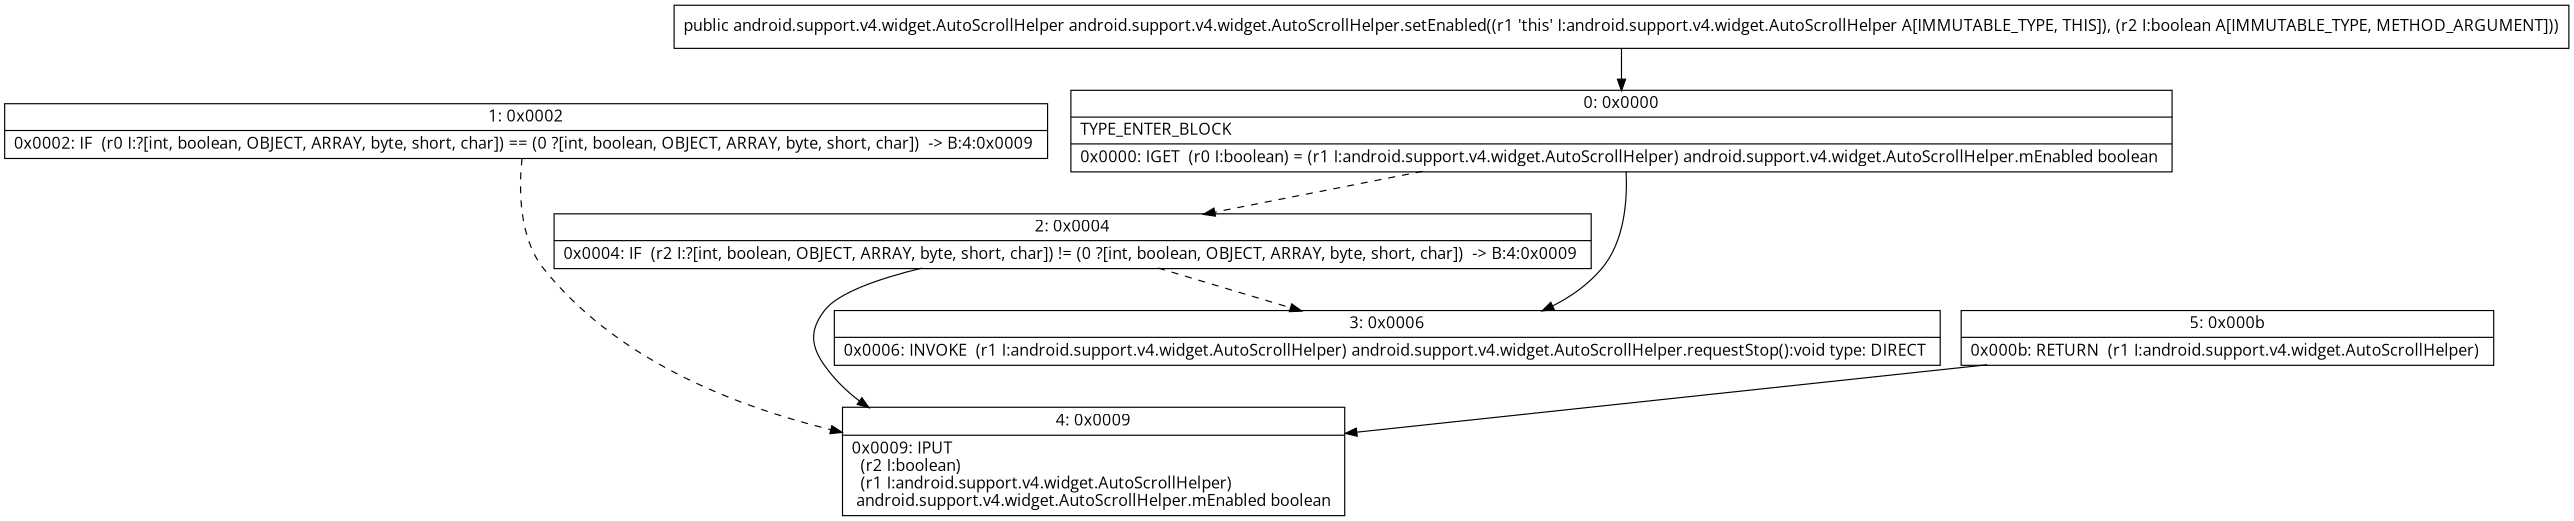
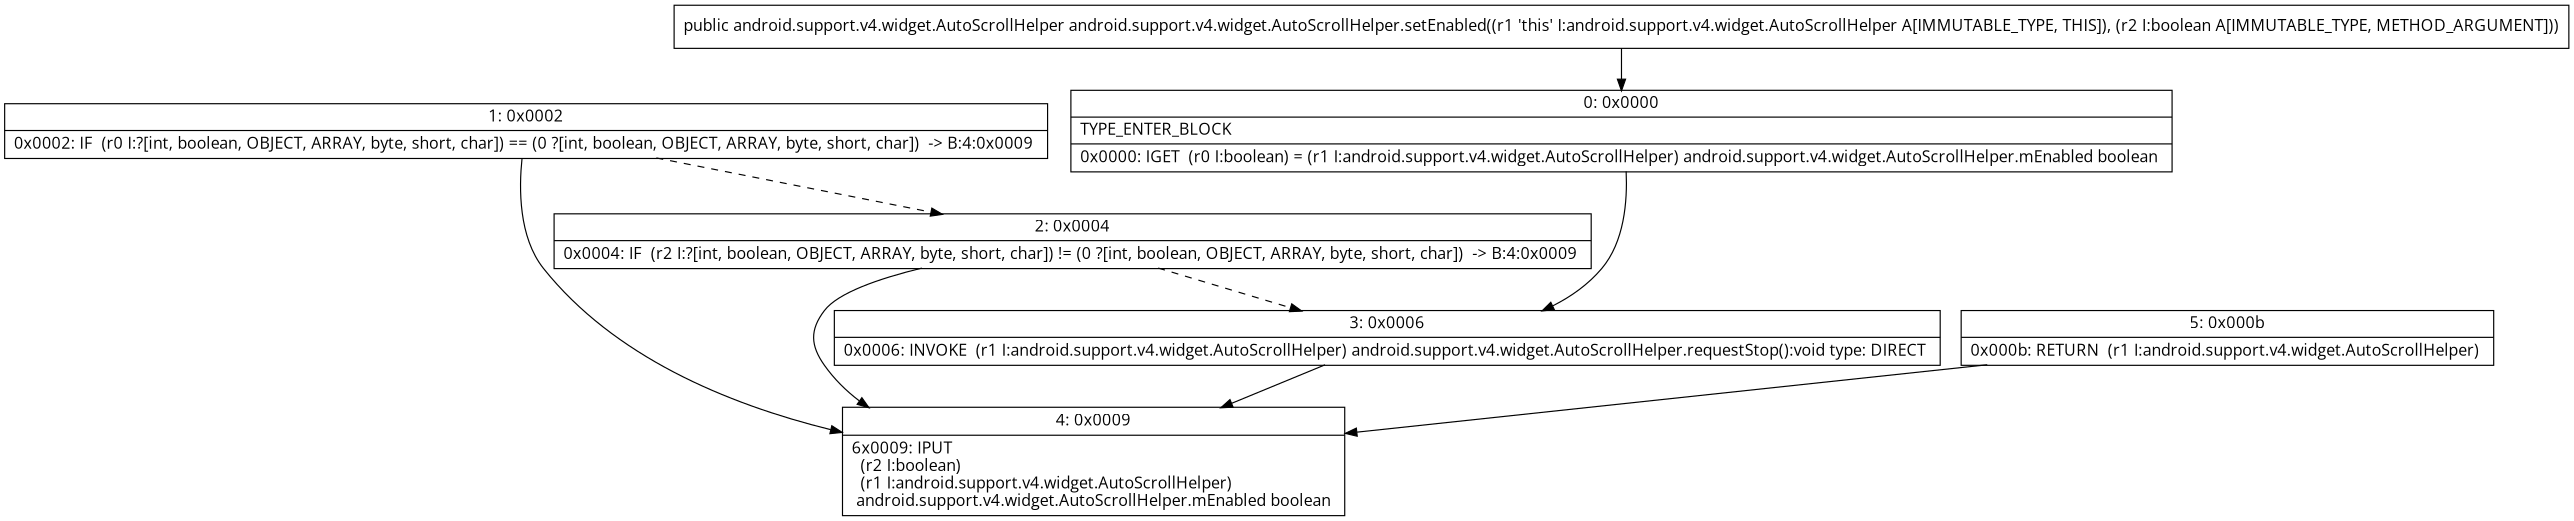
(1319, 192) -> (794, 185)
(625, 342) -> (625, 342)
none -> (1278, 384)
(907, 449) -> (907, 449)
